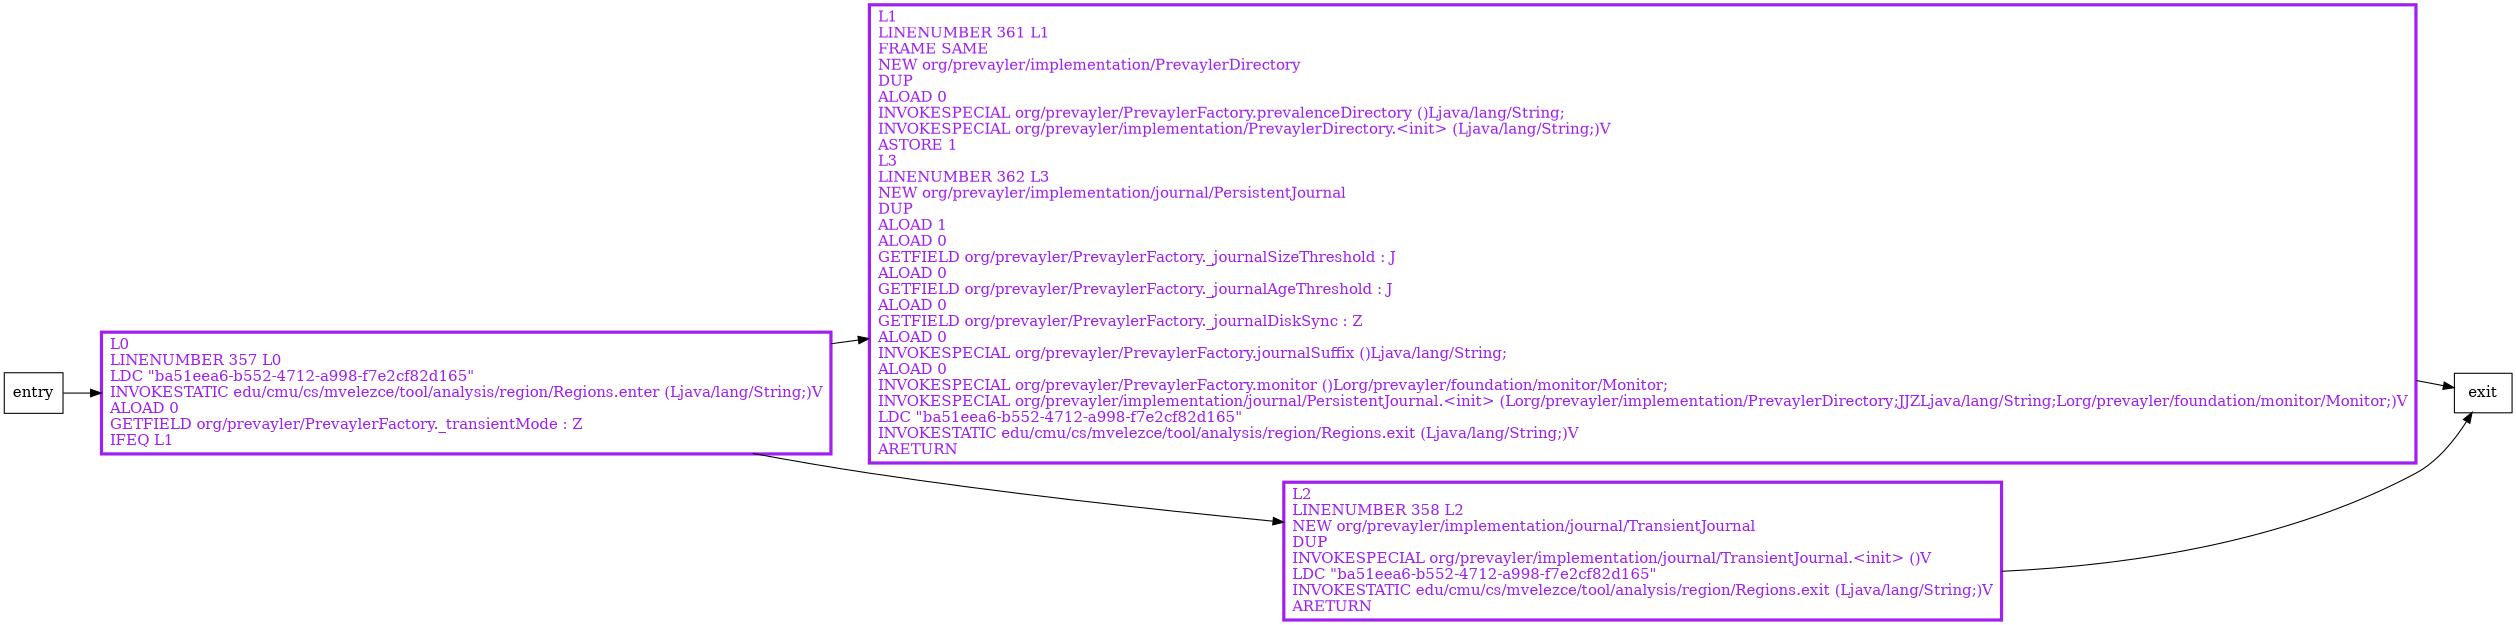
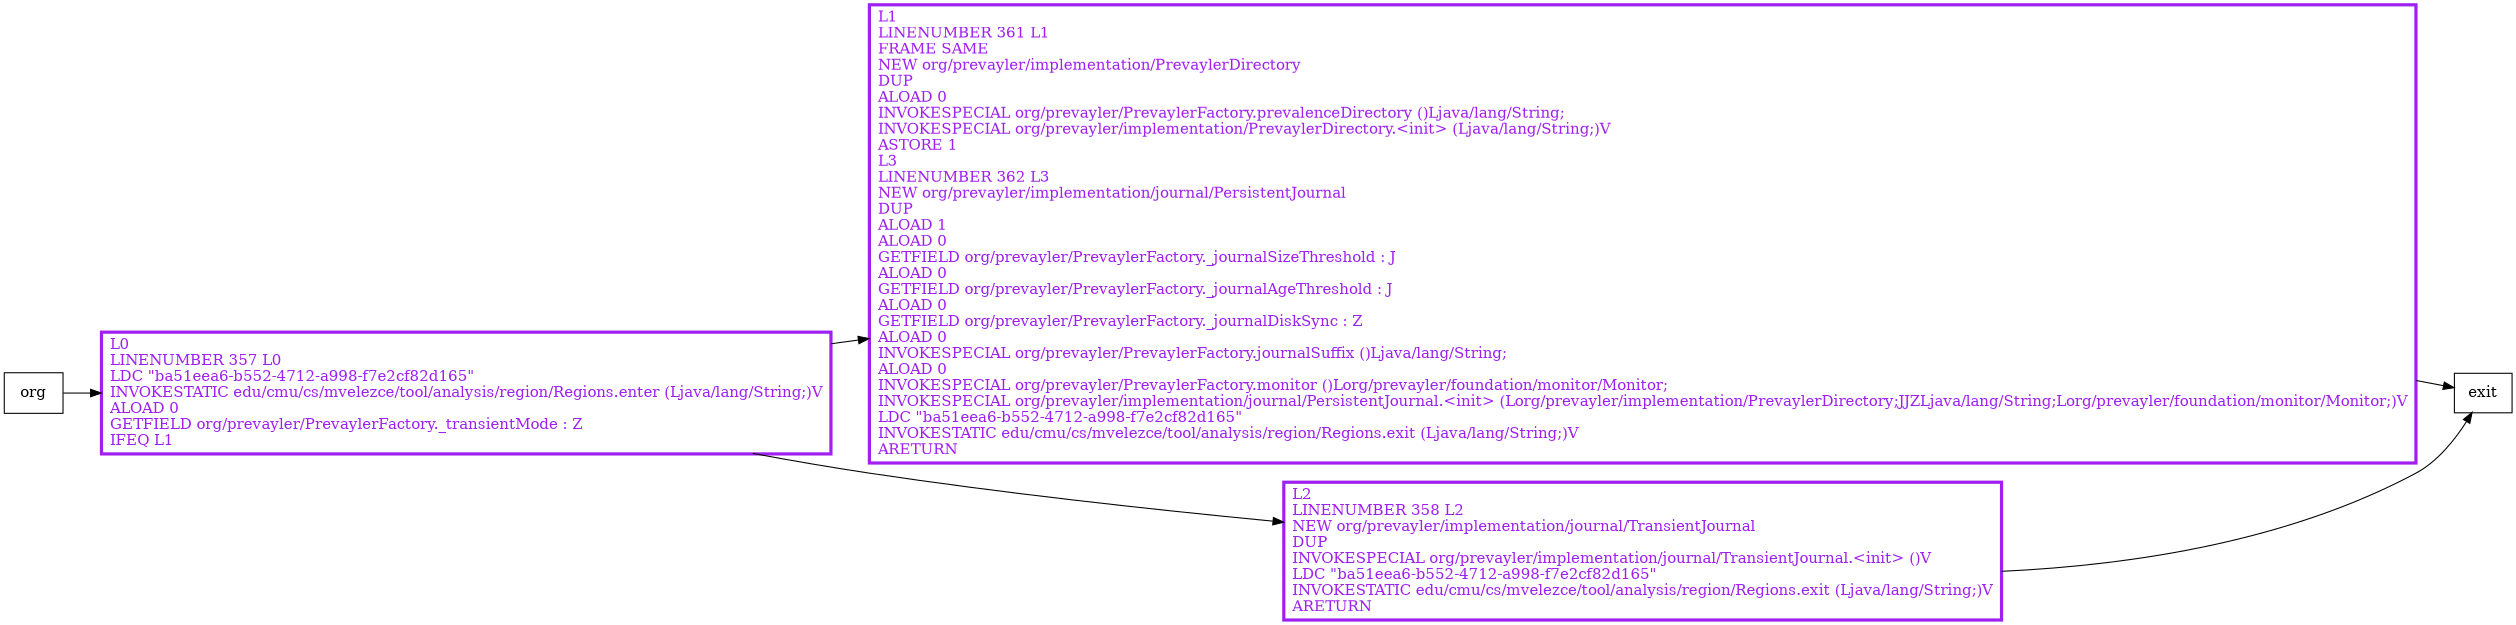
(34, 393) -> (34, 393)
